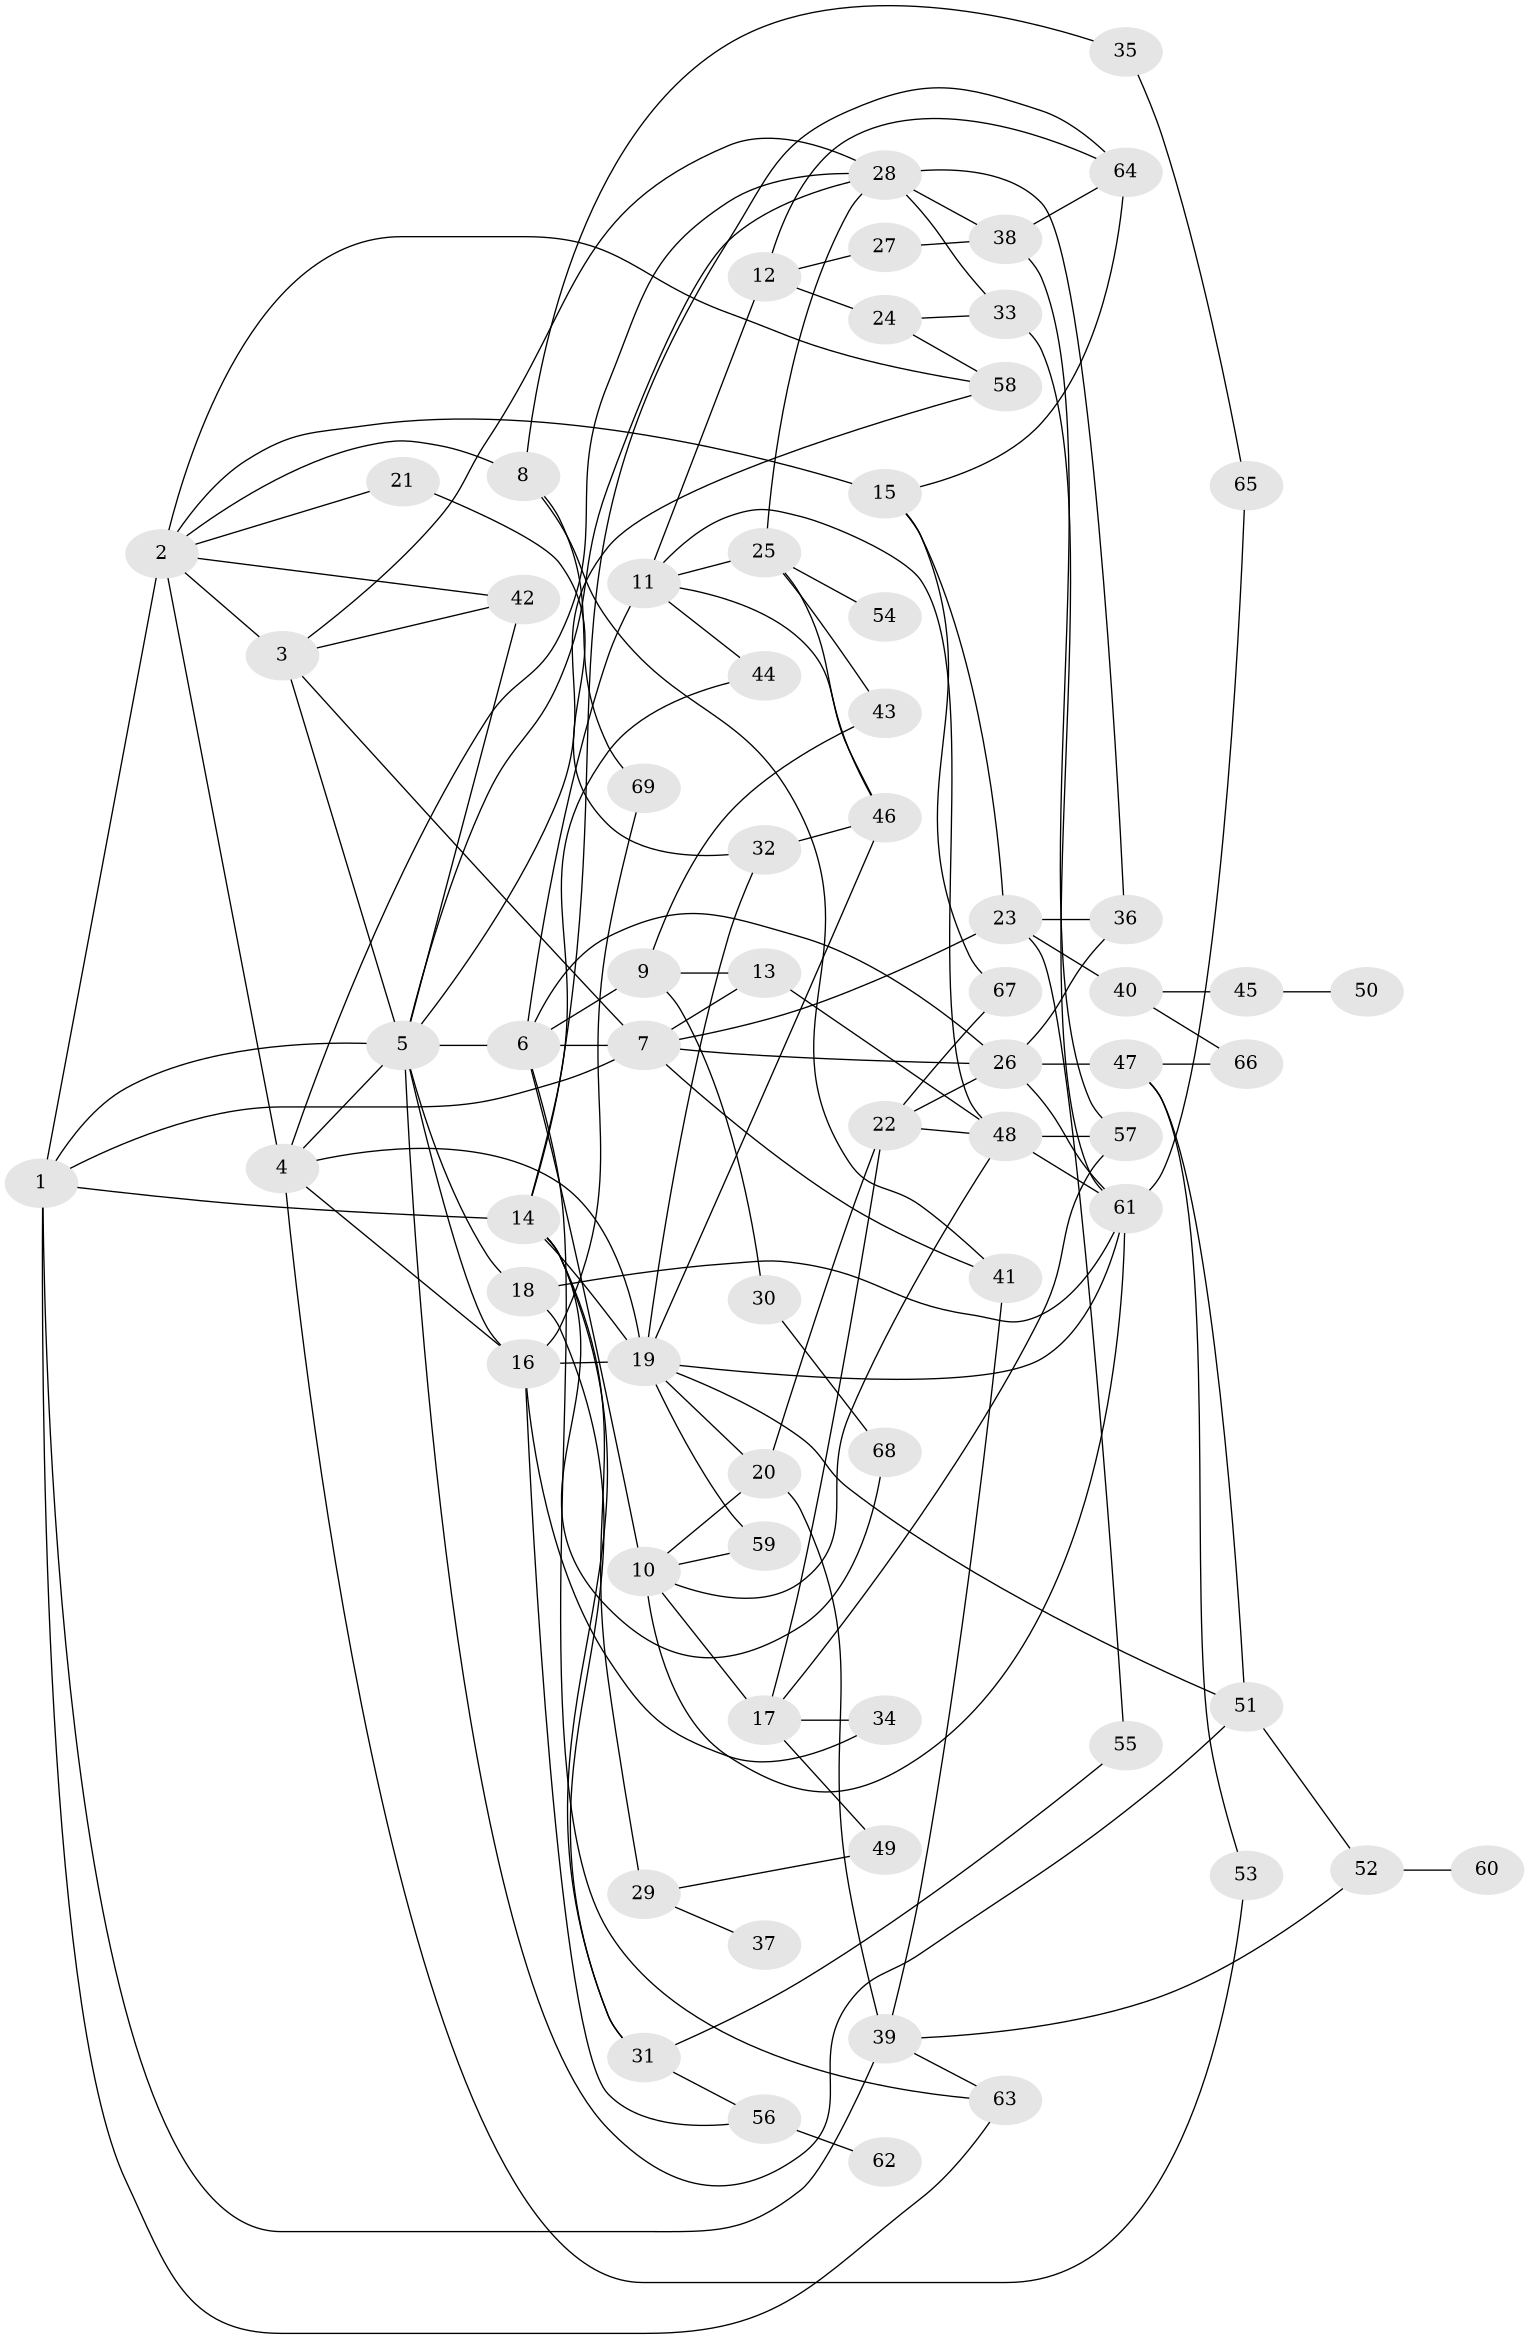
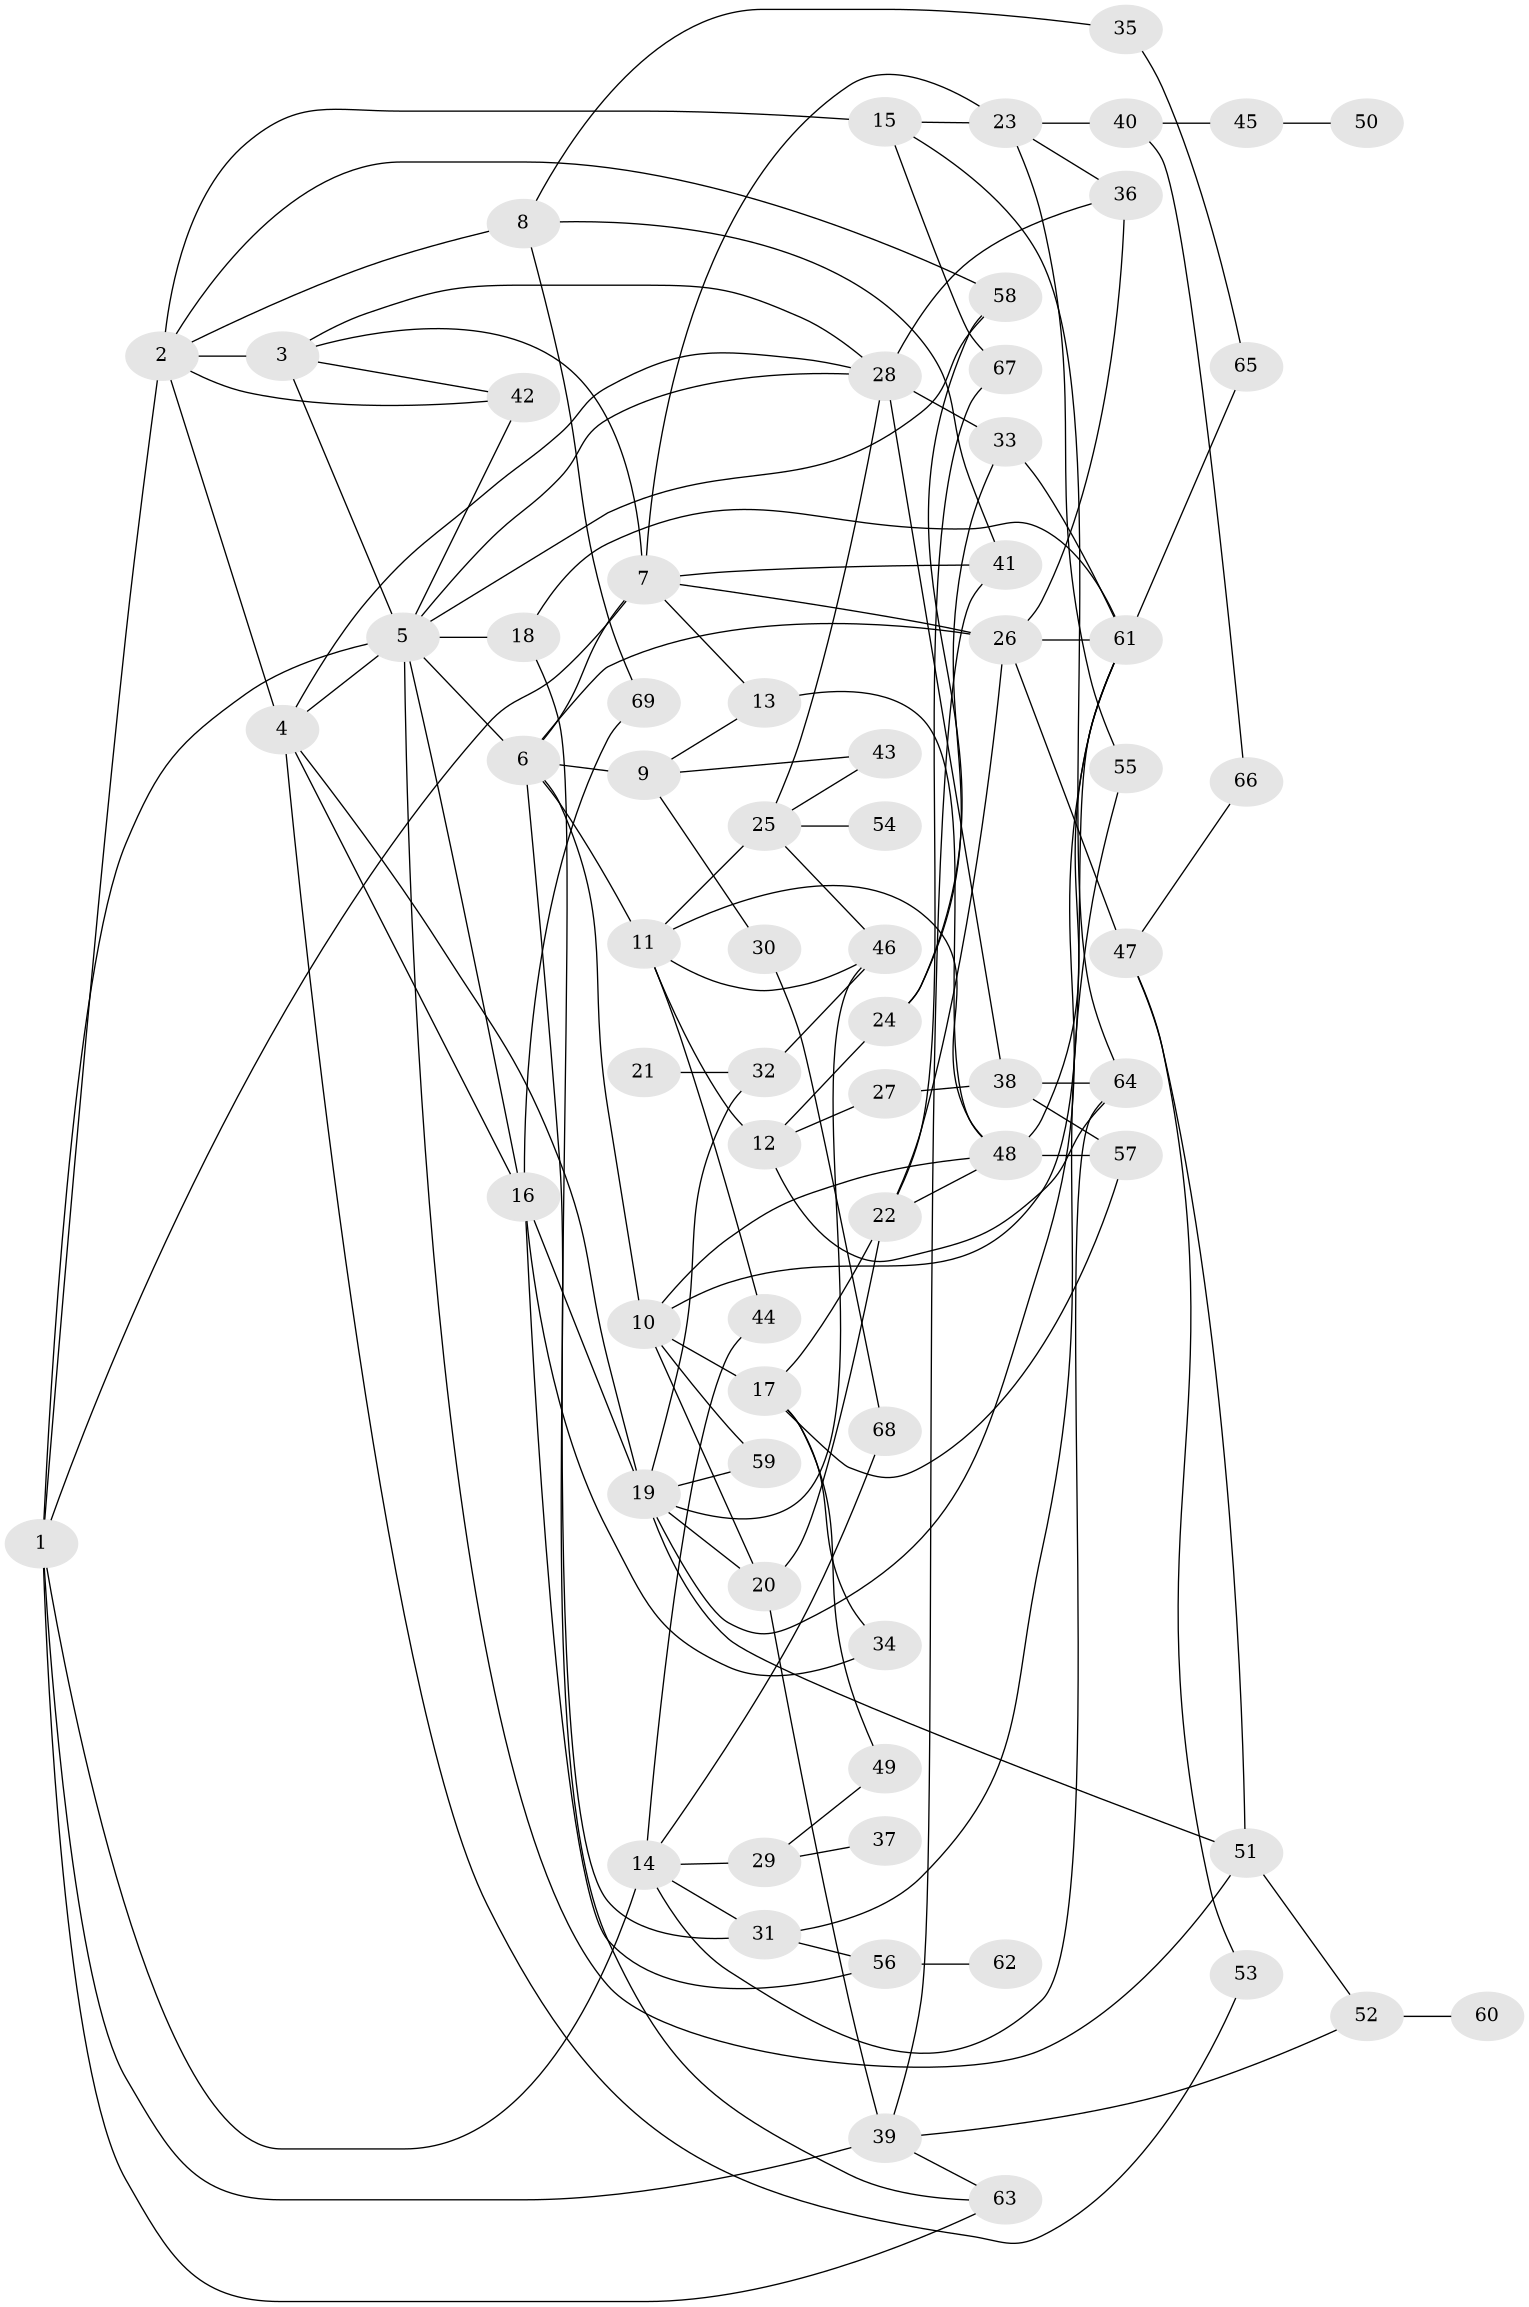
(283, 518) -> none
(595, 1299) -> none
